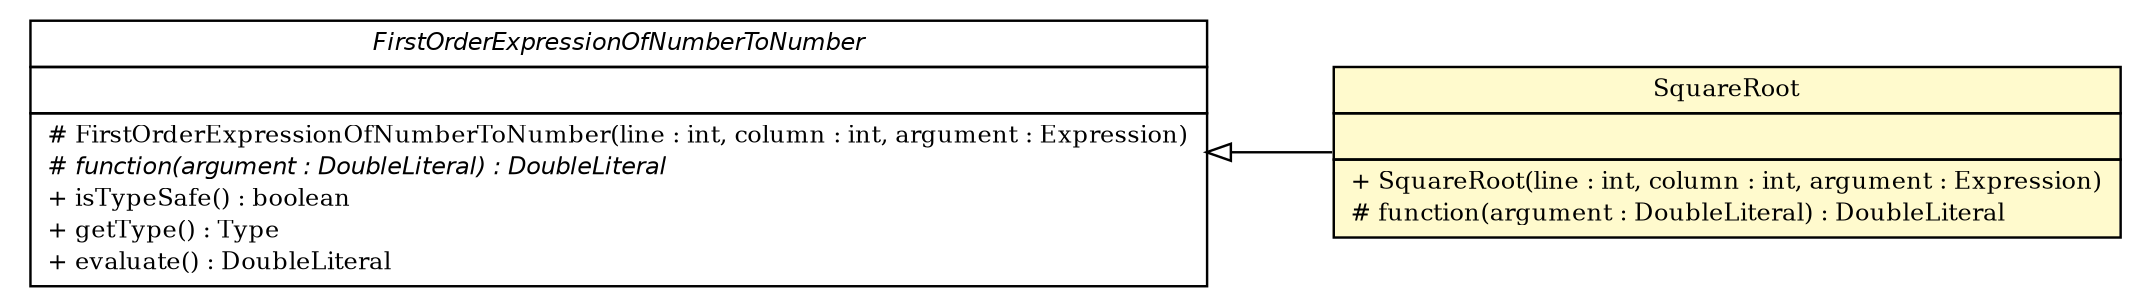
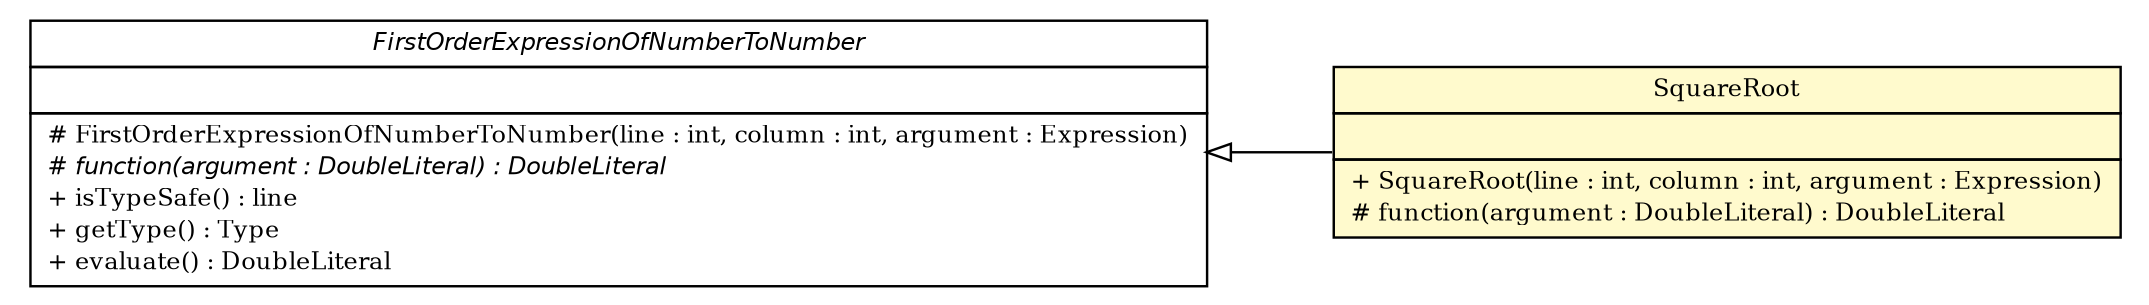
(200, 199) -> (173, 199)
